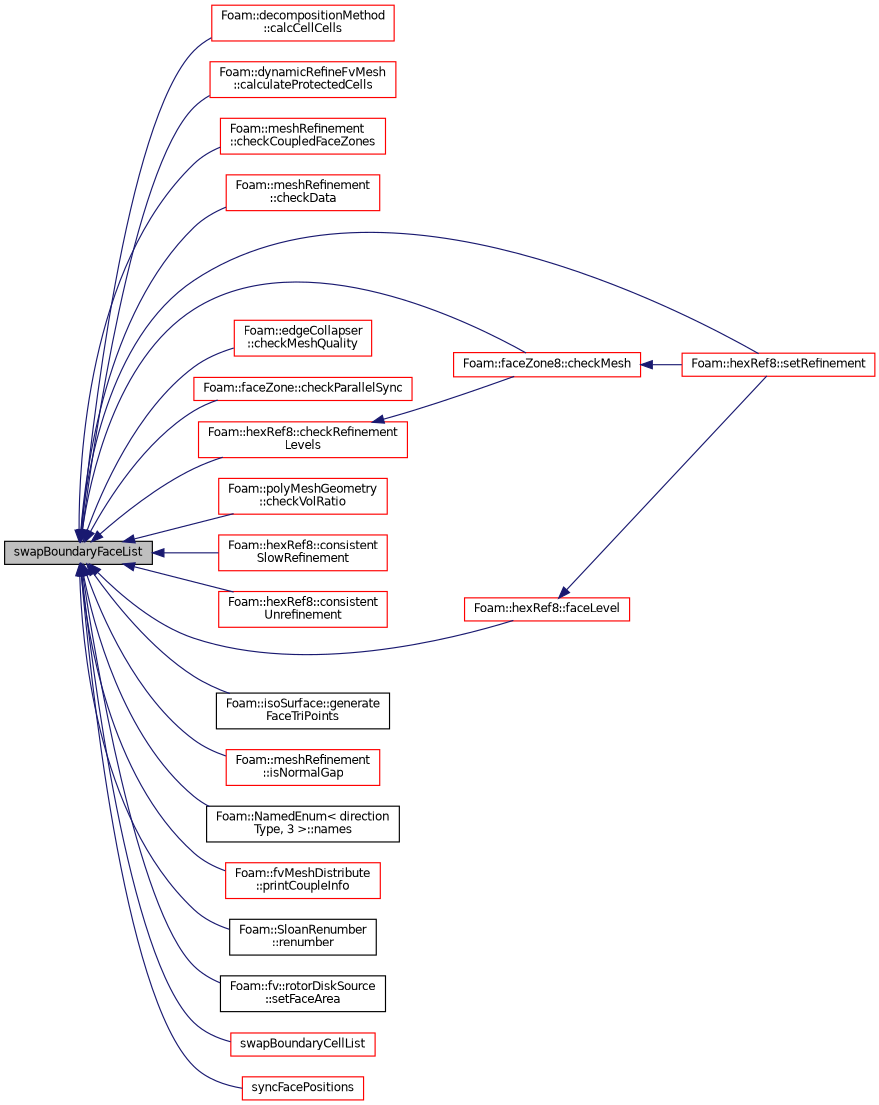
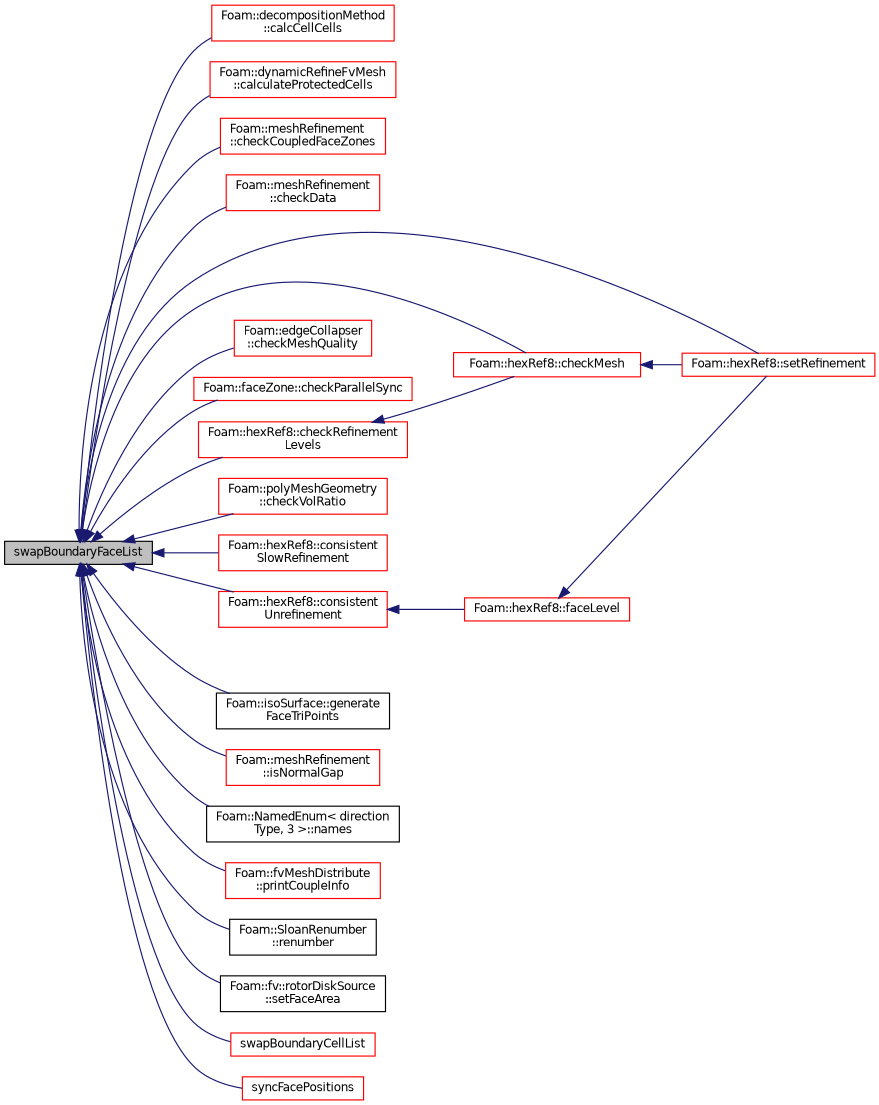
(547, 365) -> (547, 365)
(296, 654) -> (432, 609)
